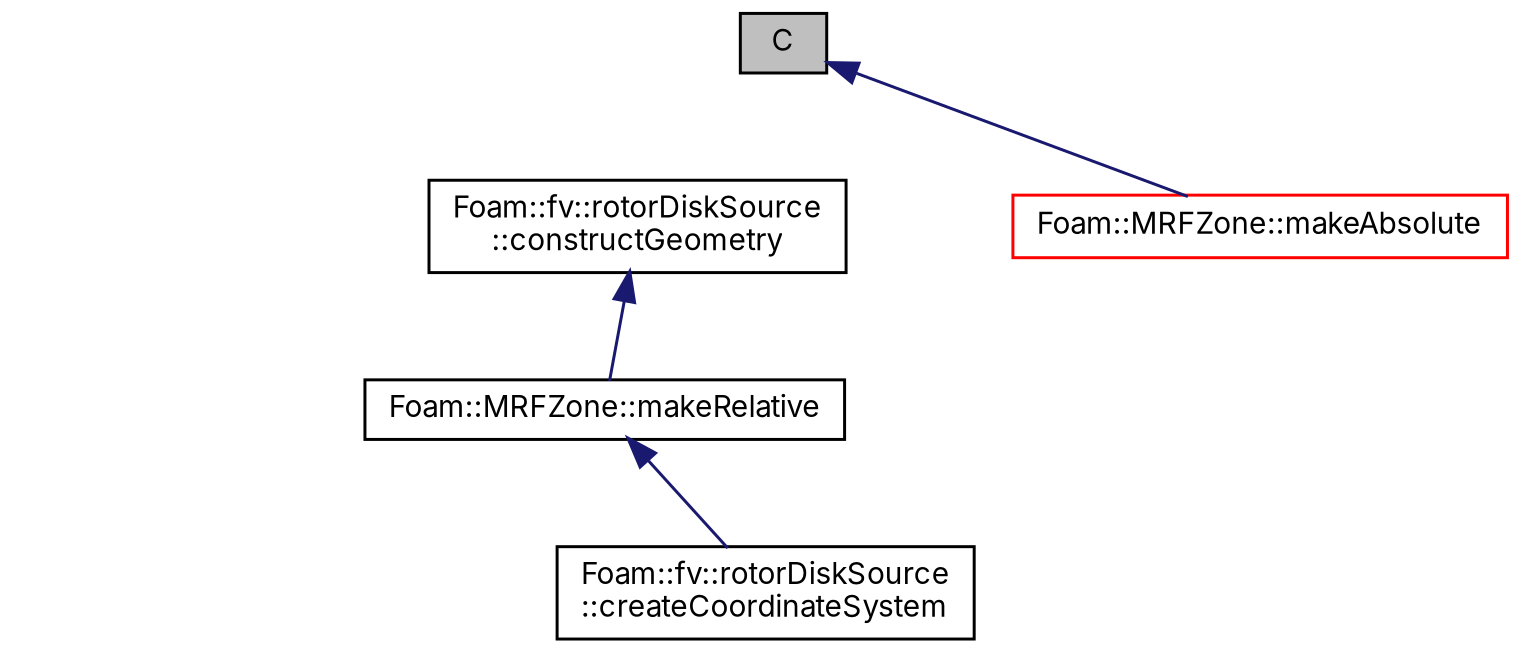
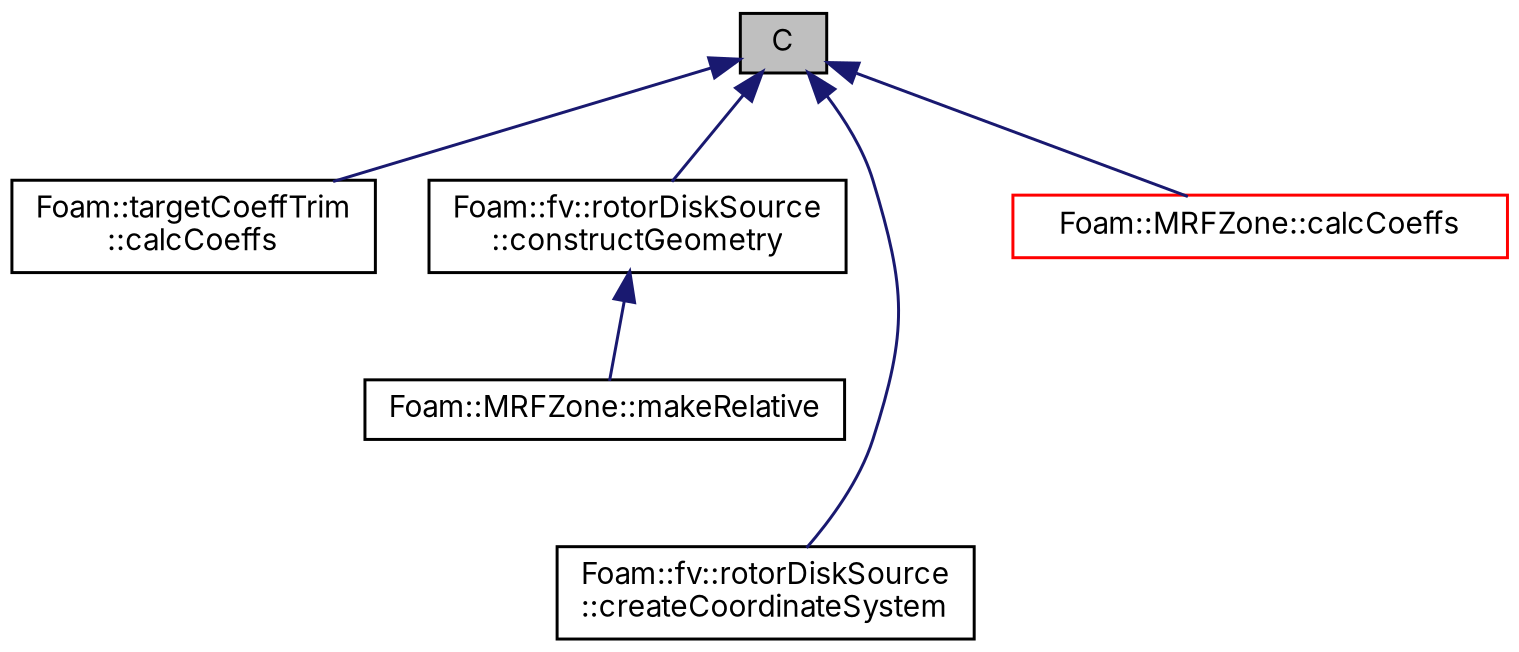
none -> (708, 138)
none -> (194, 226)
(1260, 226) -> (1260, 226)
(688, 504) -> (898, 325)
